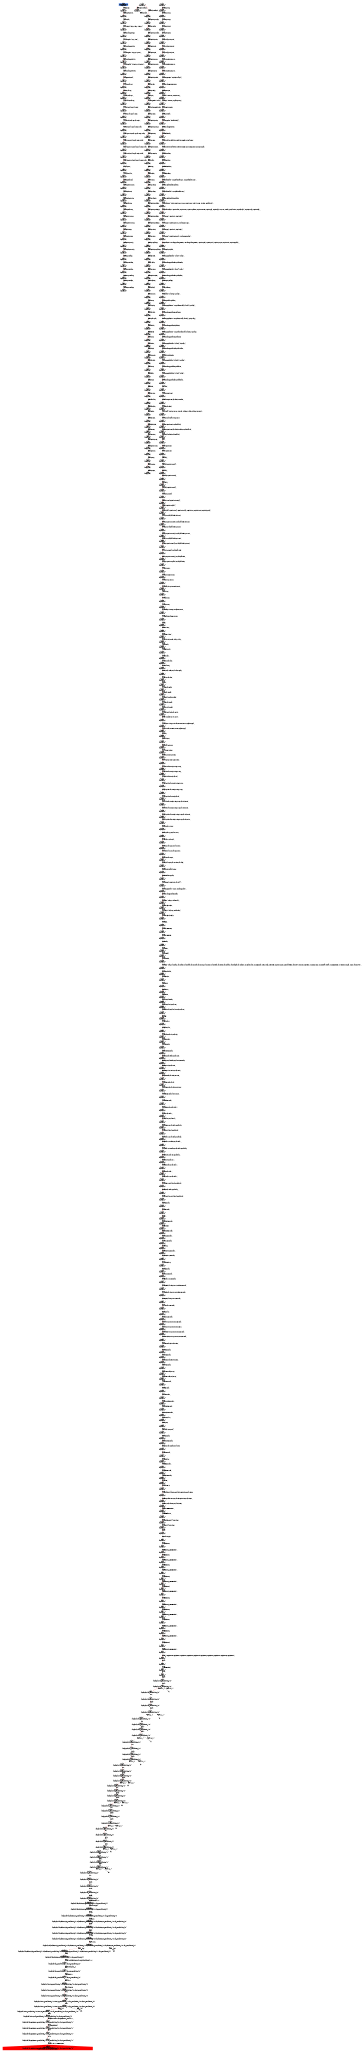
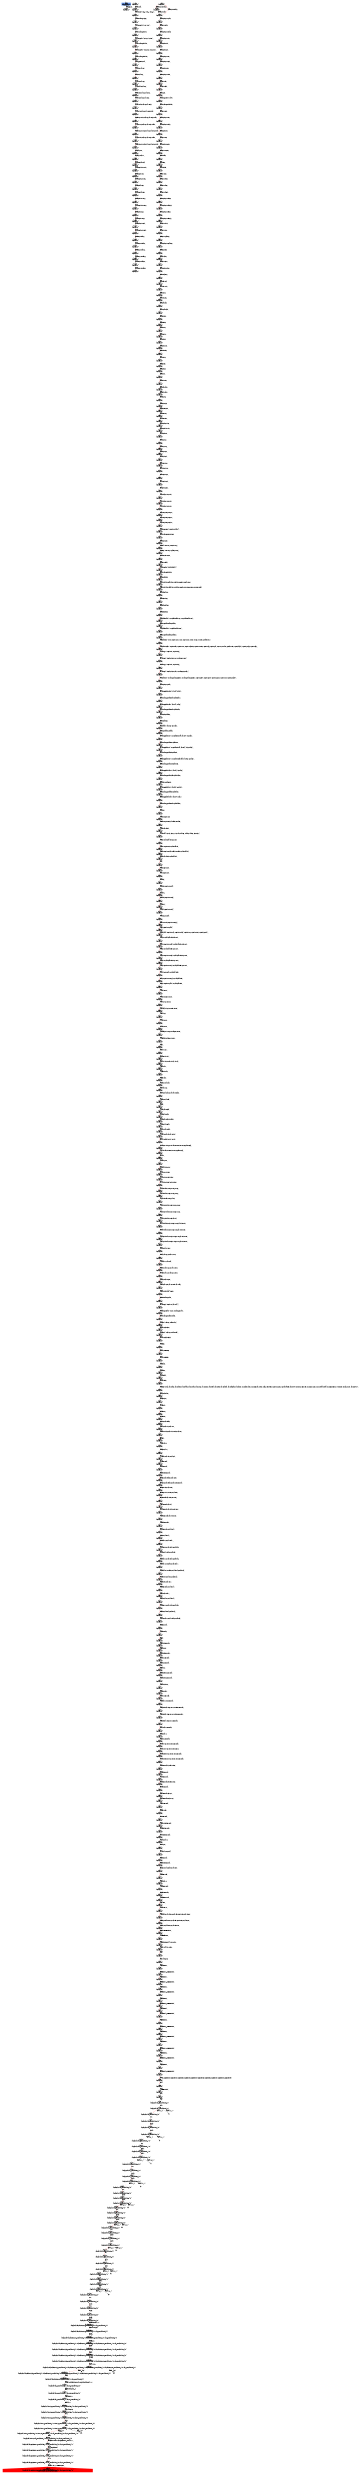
(123, 13) -> none
none -> (160, 456)
